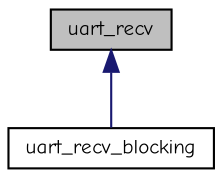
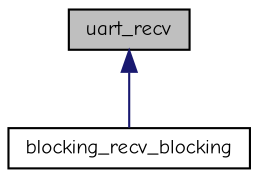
(111, 148) -> (129, 148)
